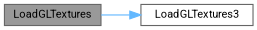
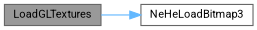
(197, 15) -> (197, 15)
